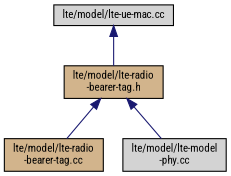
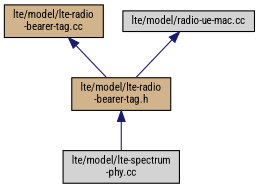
(114, 15) -> (189, 21)
(80, 123) -> (91, 62)
(175, 155) -> (121, 167)
